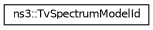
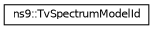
(77, 15) -> (77, 15)
